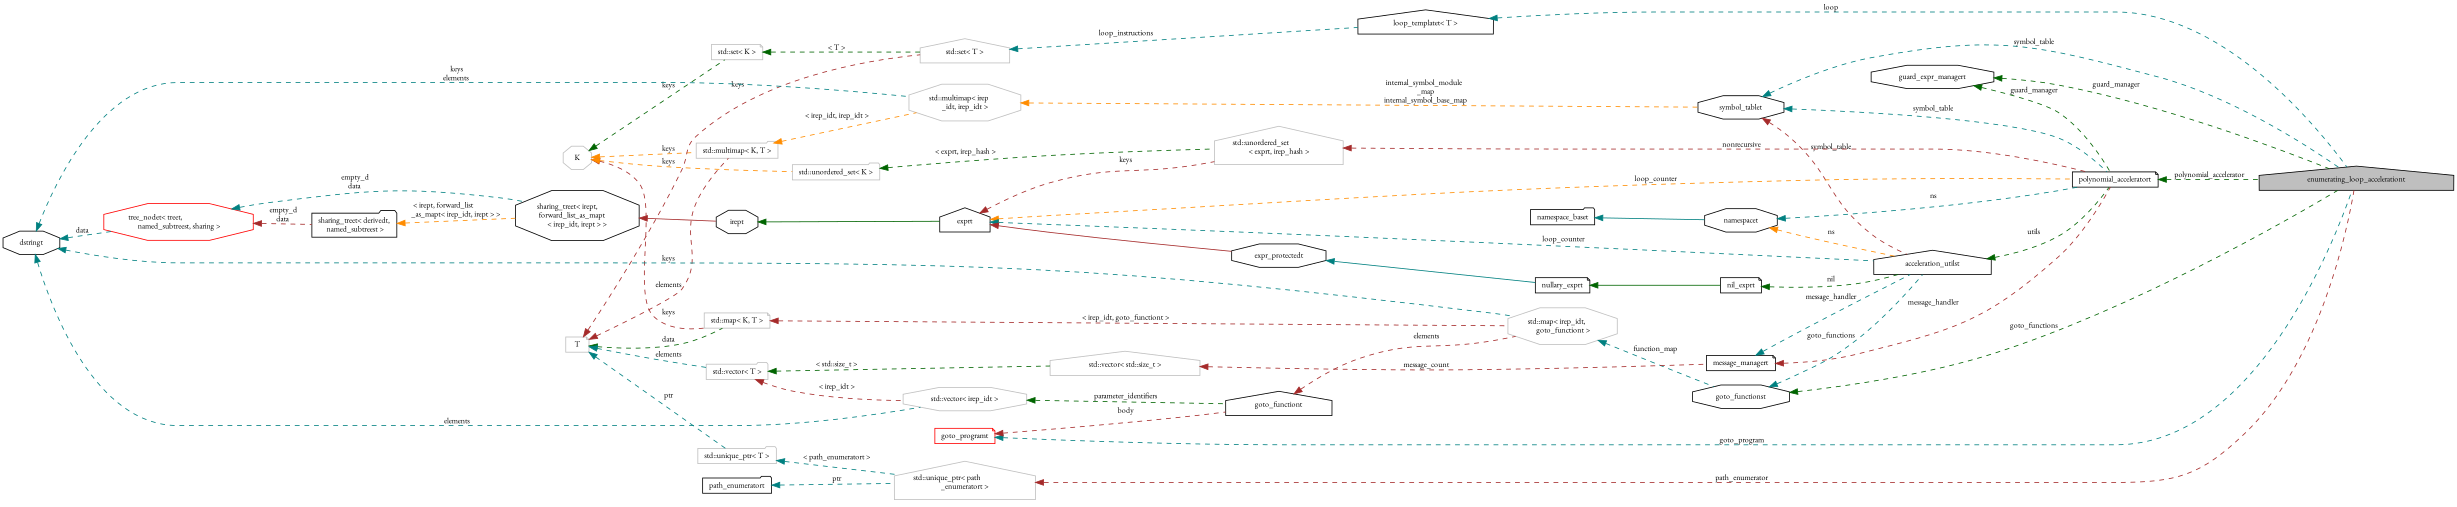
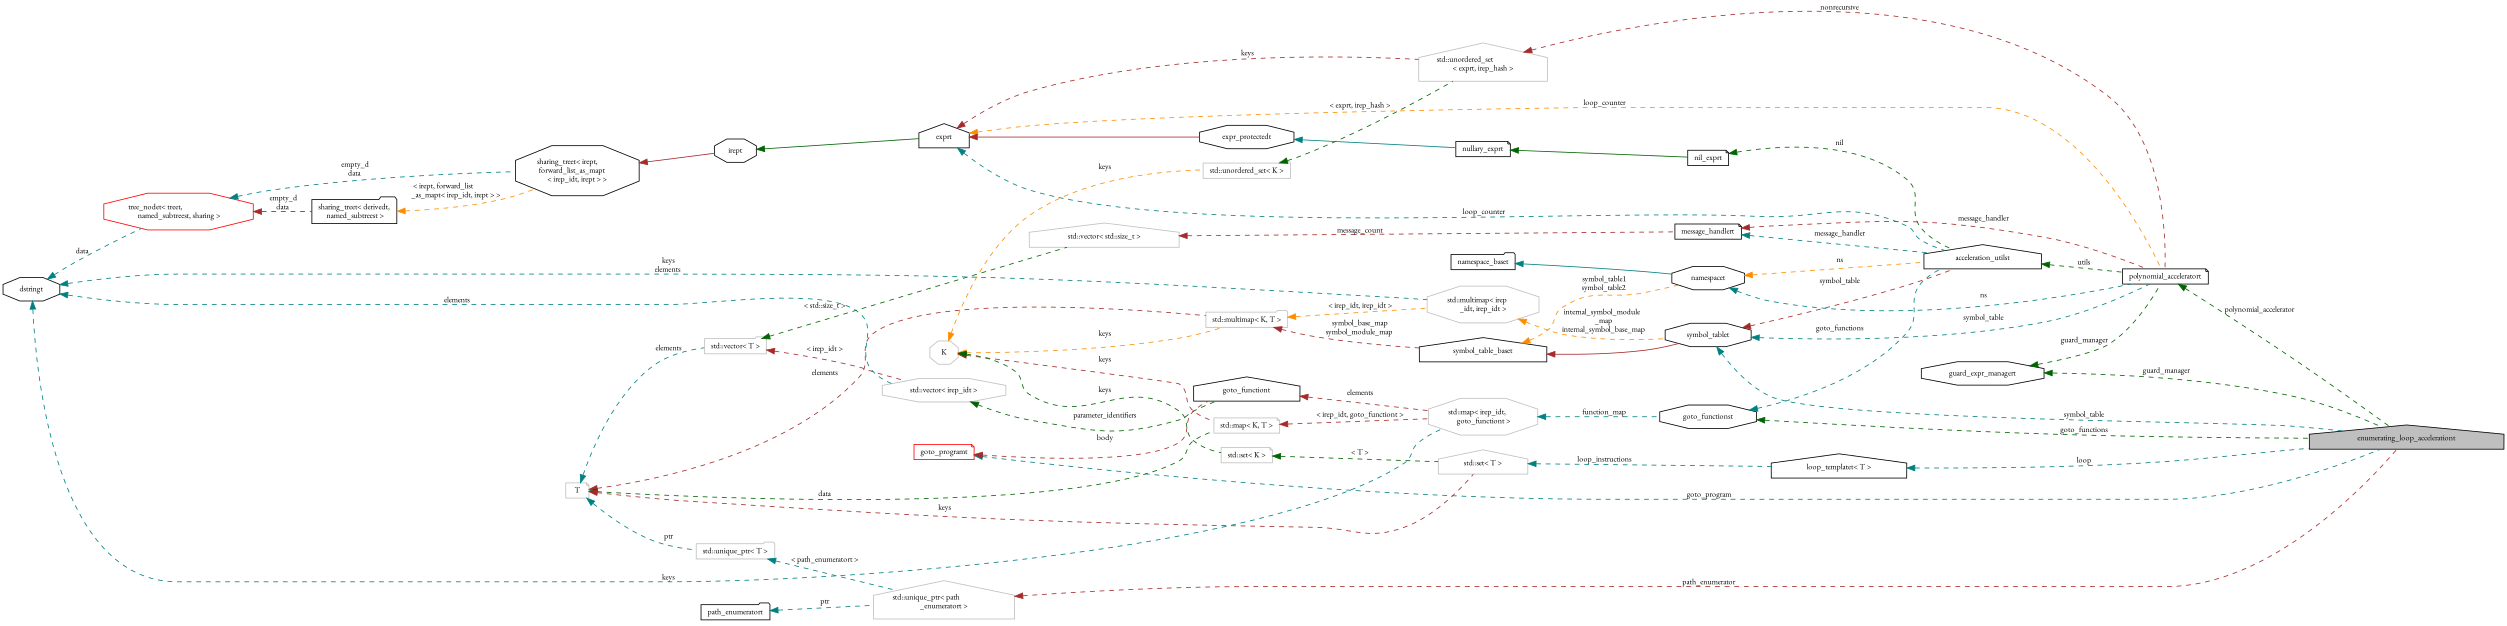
none -> (1483, 351)
(1741, 363) -> (1708, 232)
